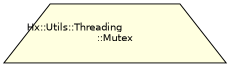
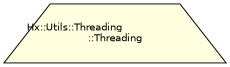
(115, 33) -> (115, 33)
